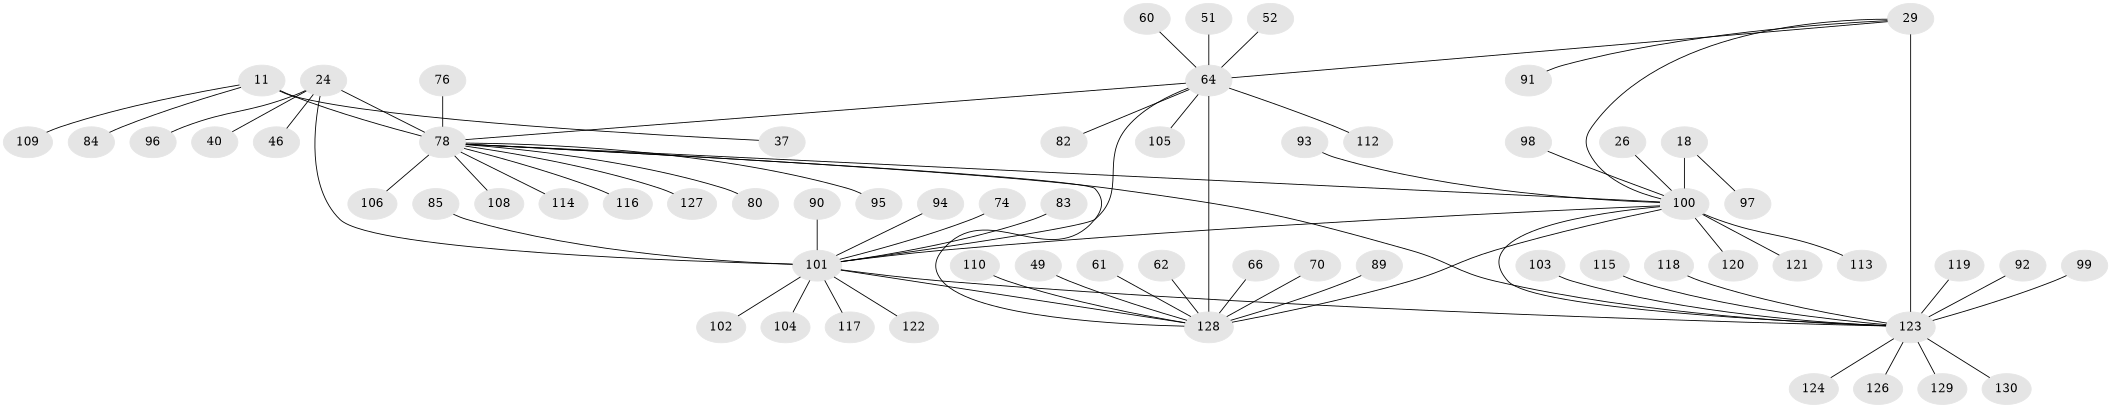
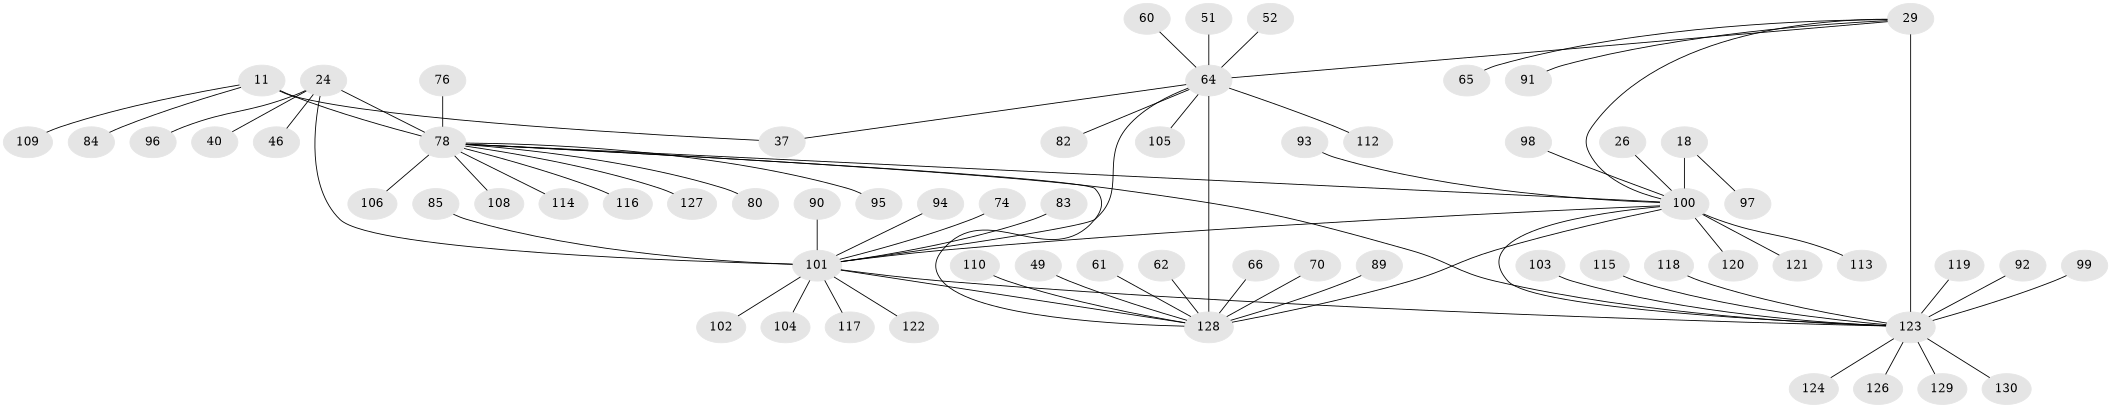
none -> (1467, 81)
(826, 111) -> (995, 111)
